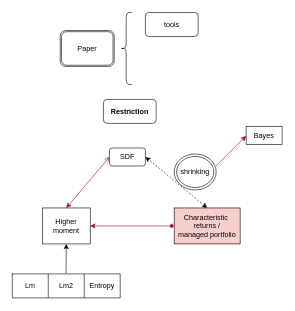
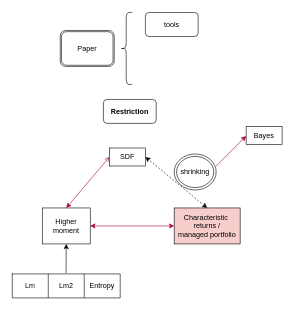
(128, 157) -> (128, 157)
(168, 226) -> (168, 226)
